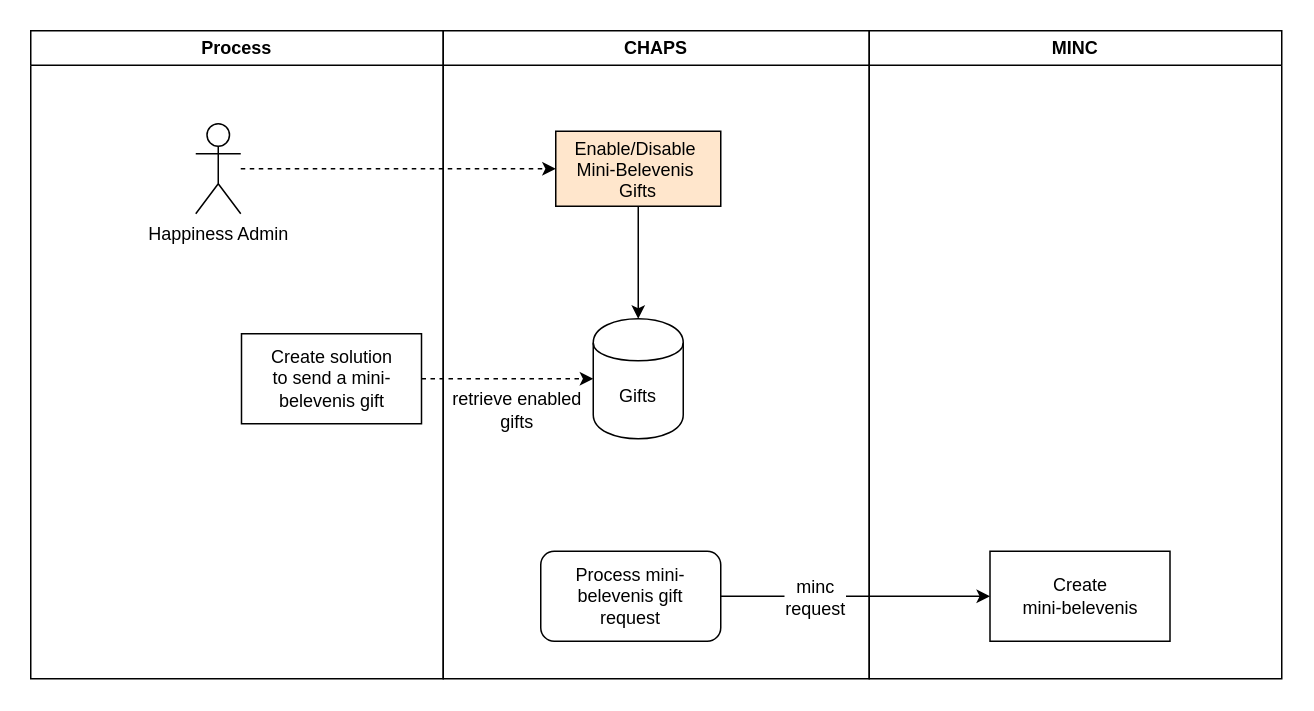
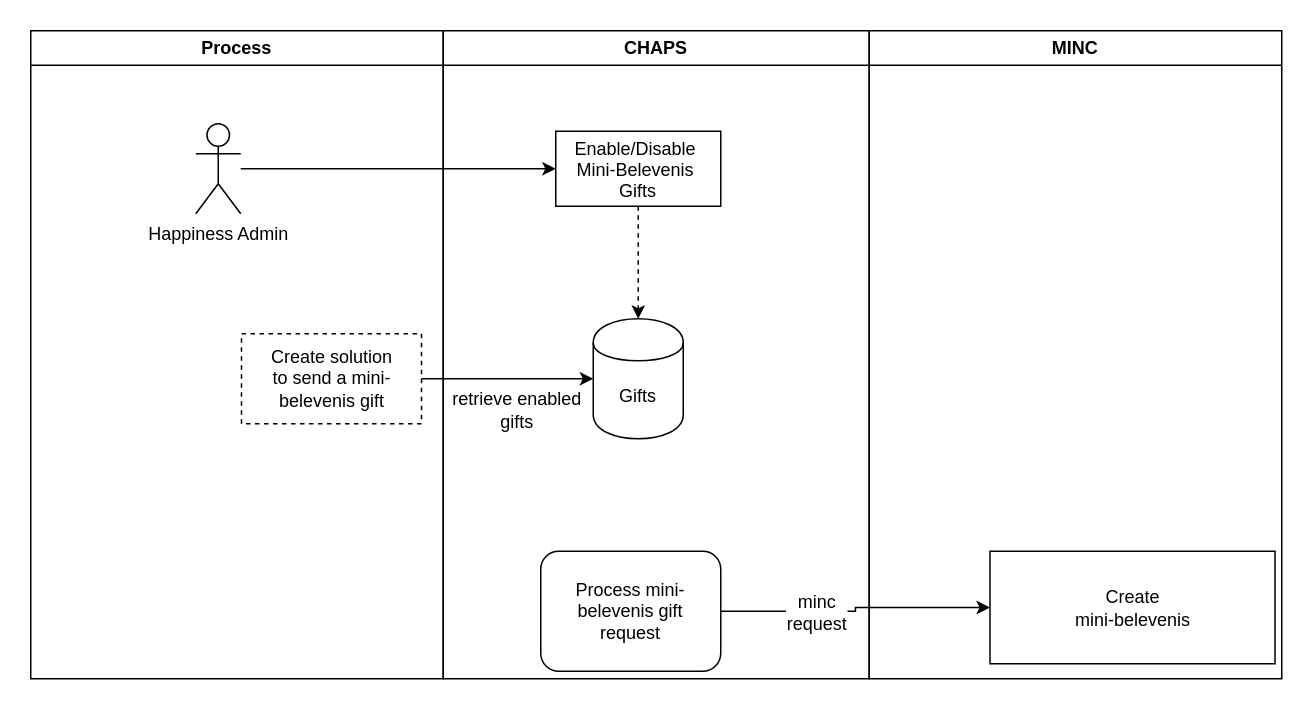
(394, 169) -> (394, 169)
(638, 169) -> (638, 169)
(638, 258) -> (638, 258)
(332, 379) -> (332, 379)
(503, 379) -> (503, 379)
(631, 596) -> (631, 611)
(1080, 596) -> (1133, 608)
